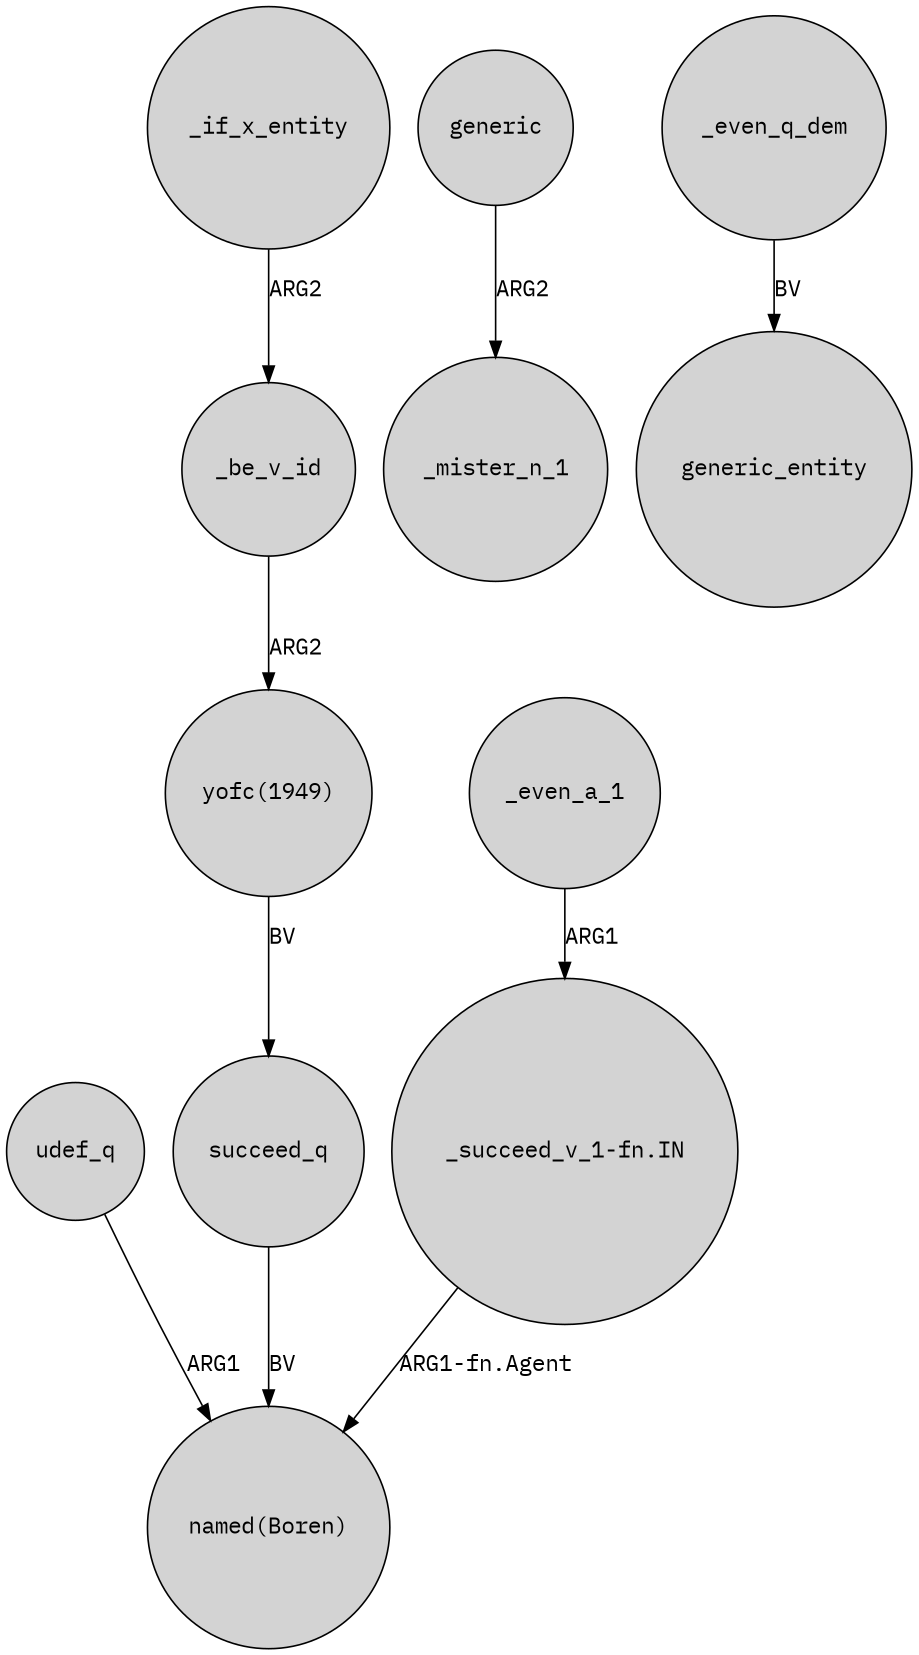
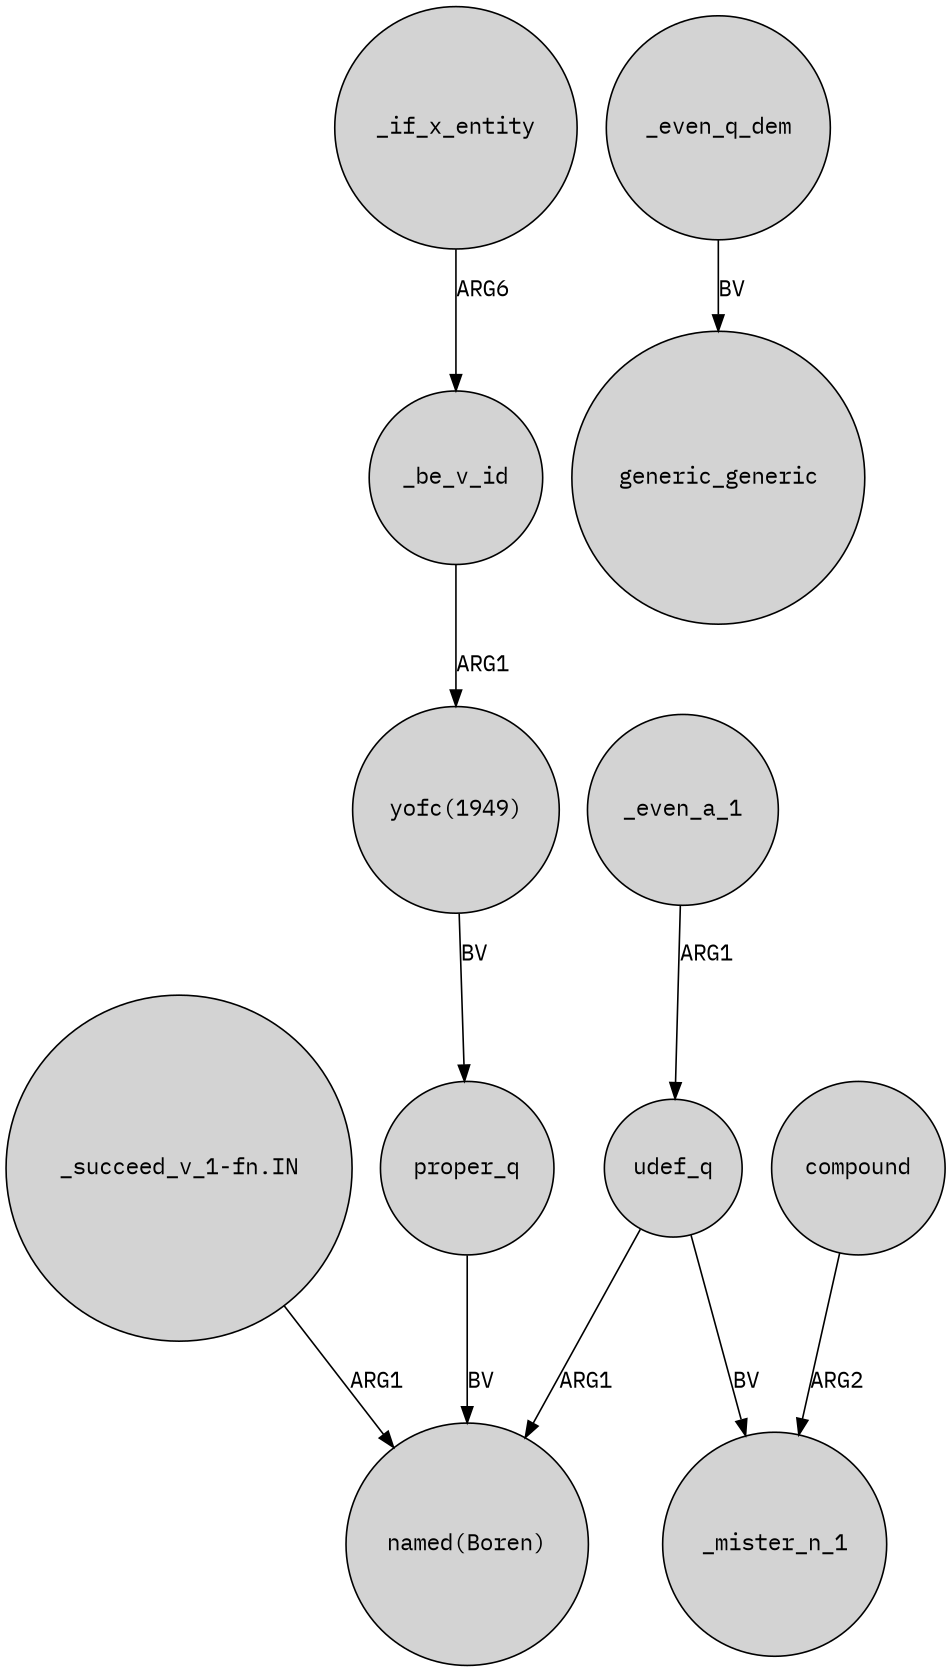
(496, 128) -> (858, 1168)
(296, 290) -> (483, 290)
(774, 469) -> (718, 478)
(296, 648) -> (483, 665)
(565, 925) -> (678, 994)
(269, 1151) -> (467, 1168)
none -> (716, 1327)
(486, 1365) -> (377, 1382)
